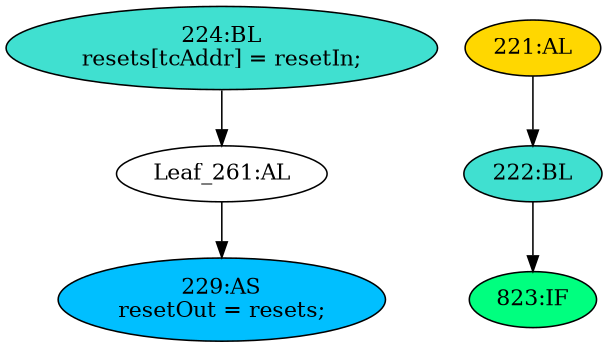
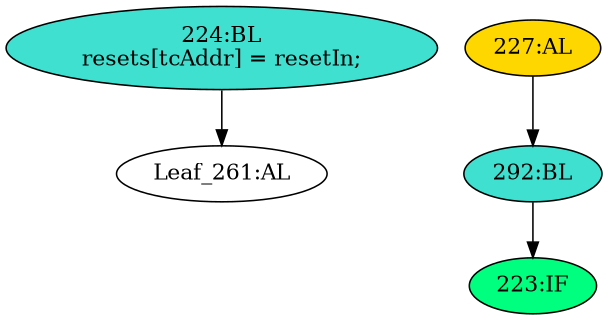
(533, 48) -> (533, 48)
(533, 174) -> (533, 174)
(222, 300) -> none
(533, 300) -> (533, 286)
